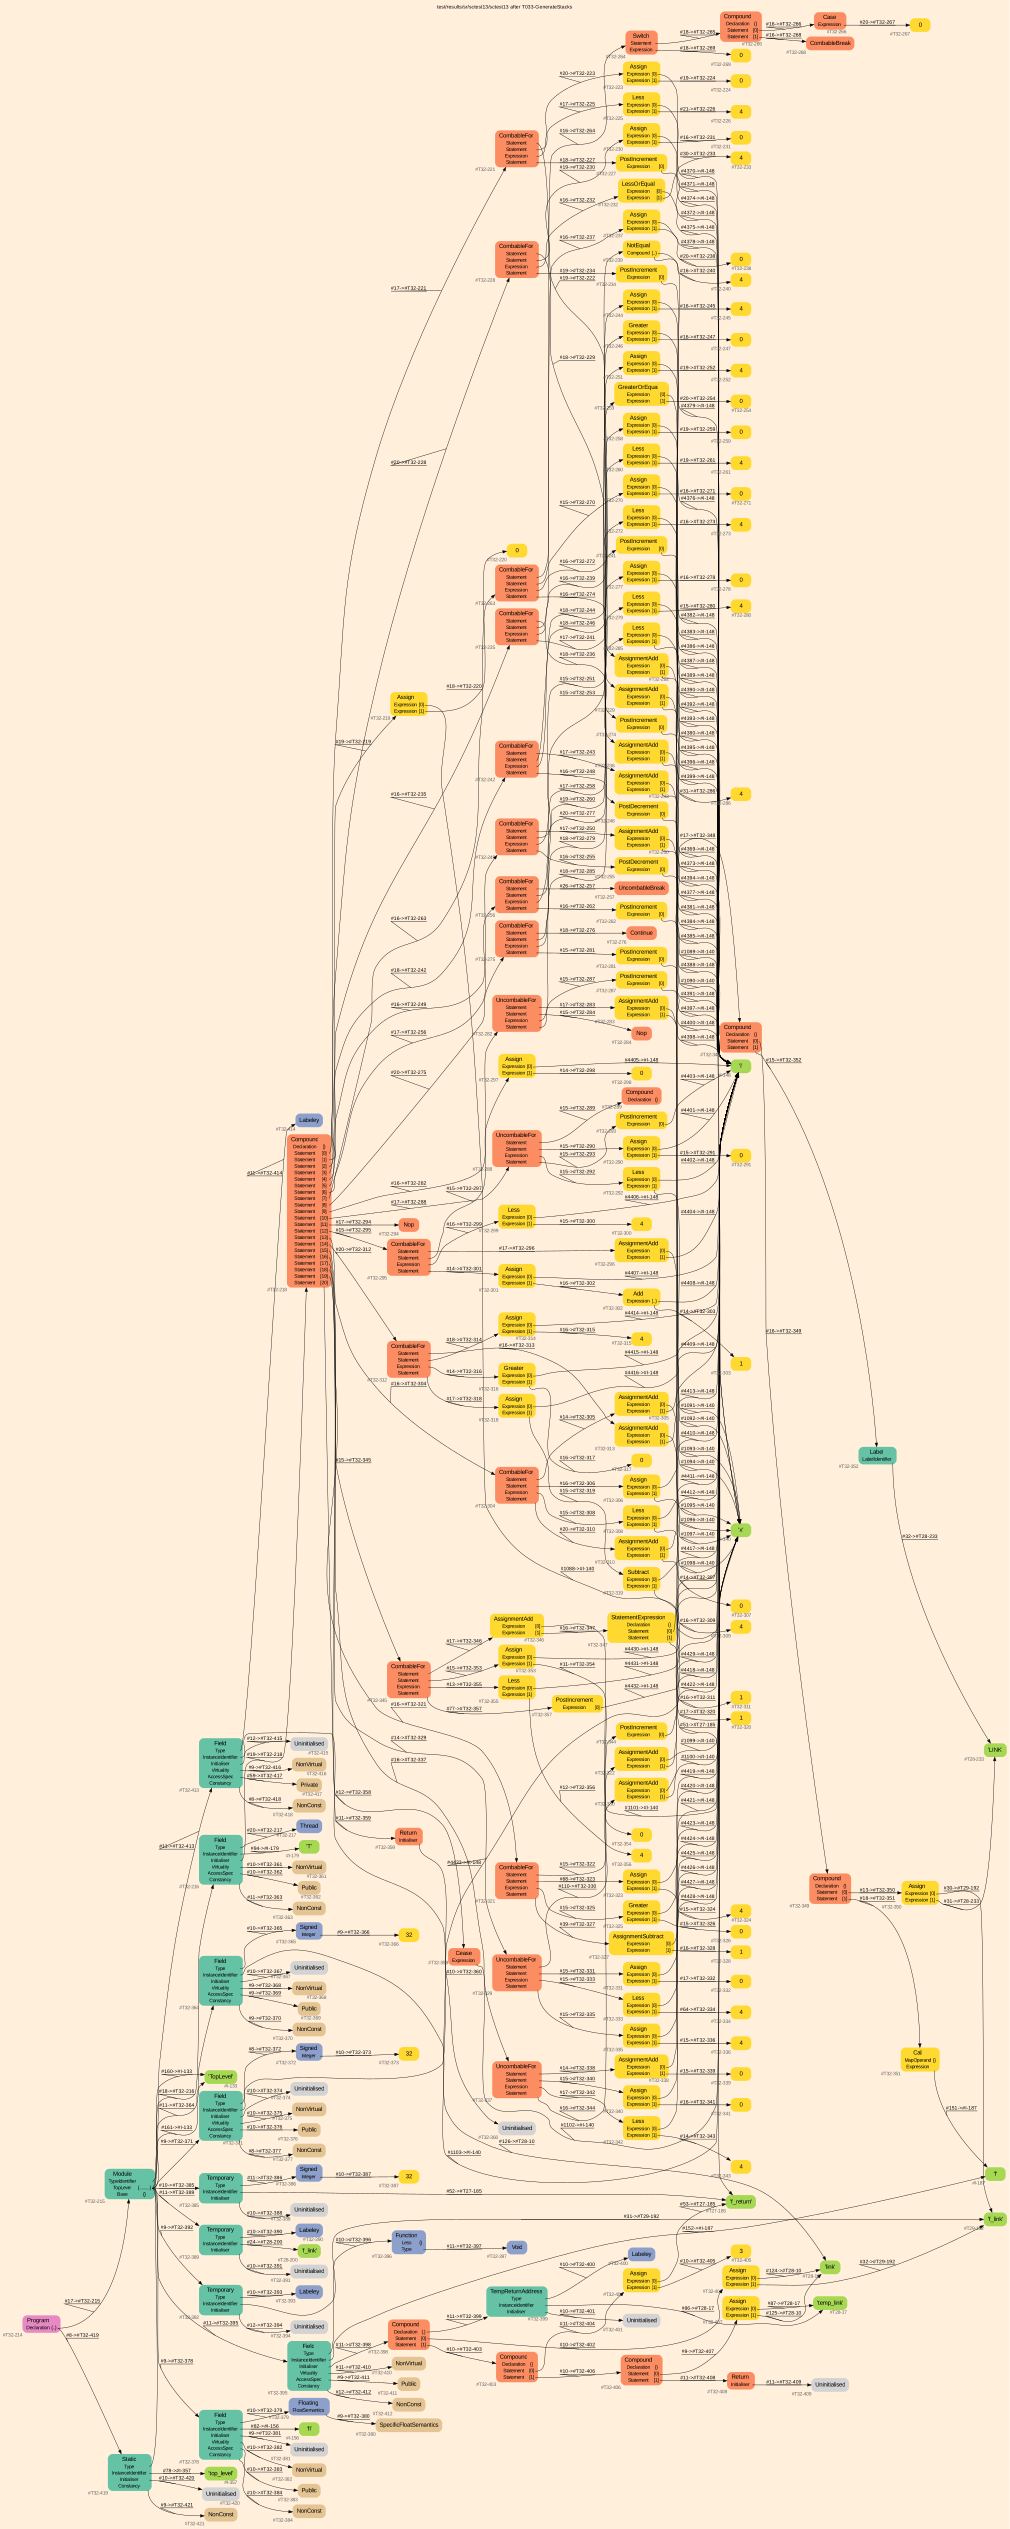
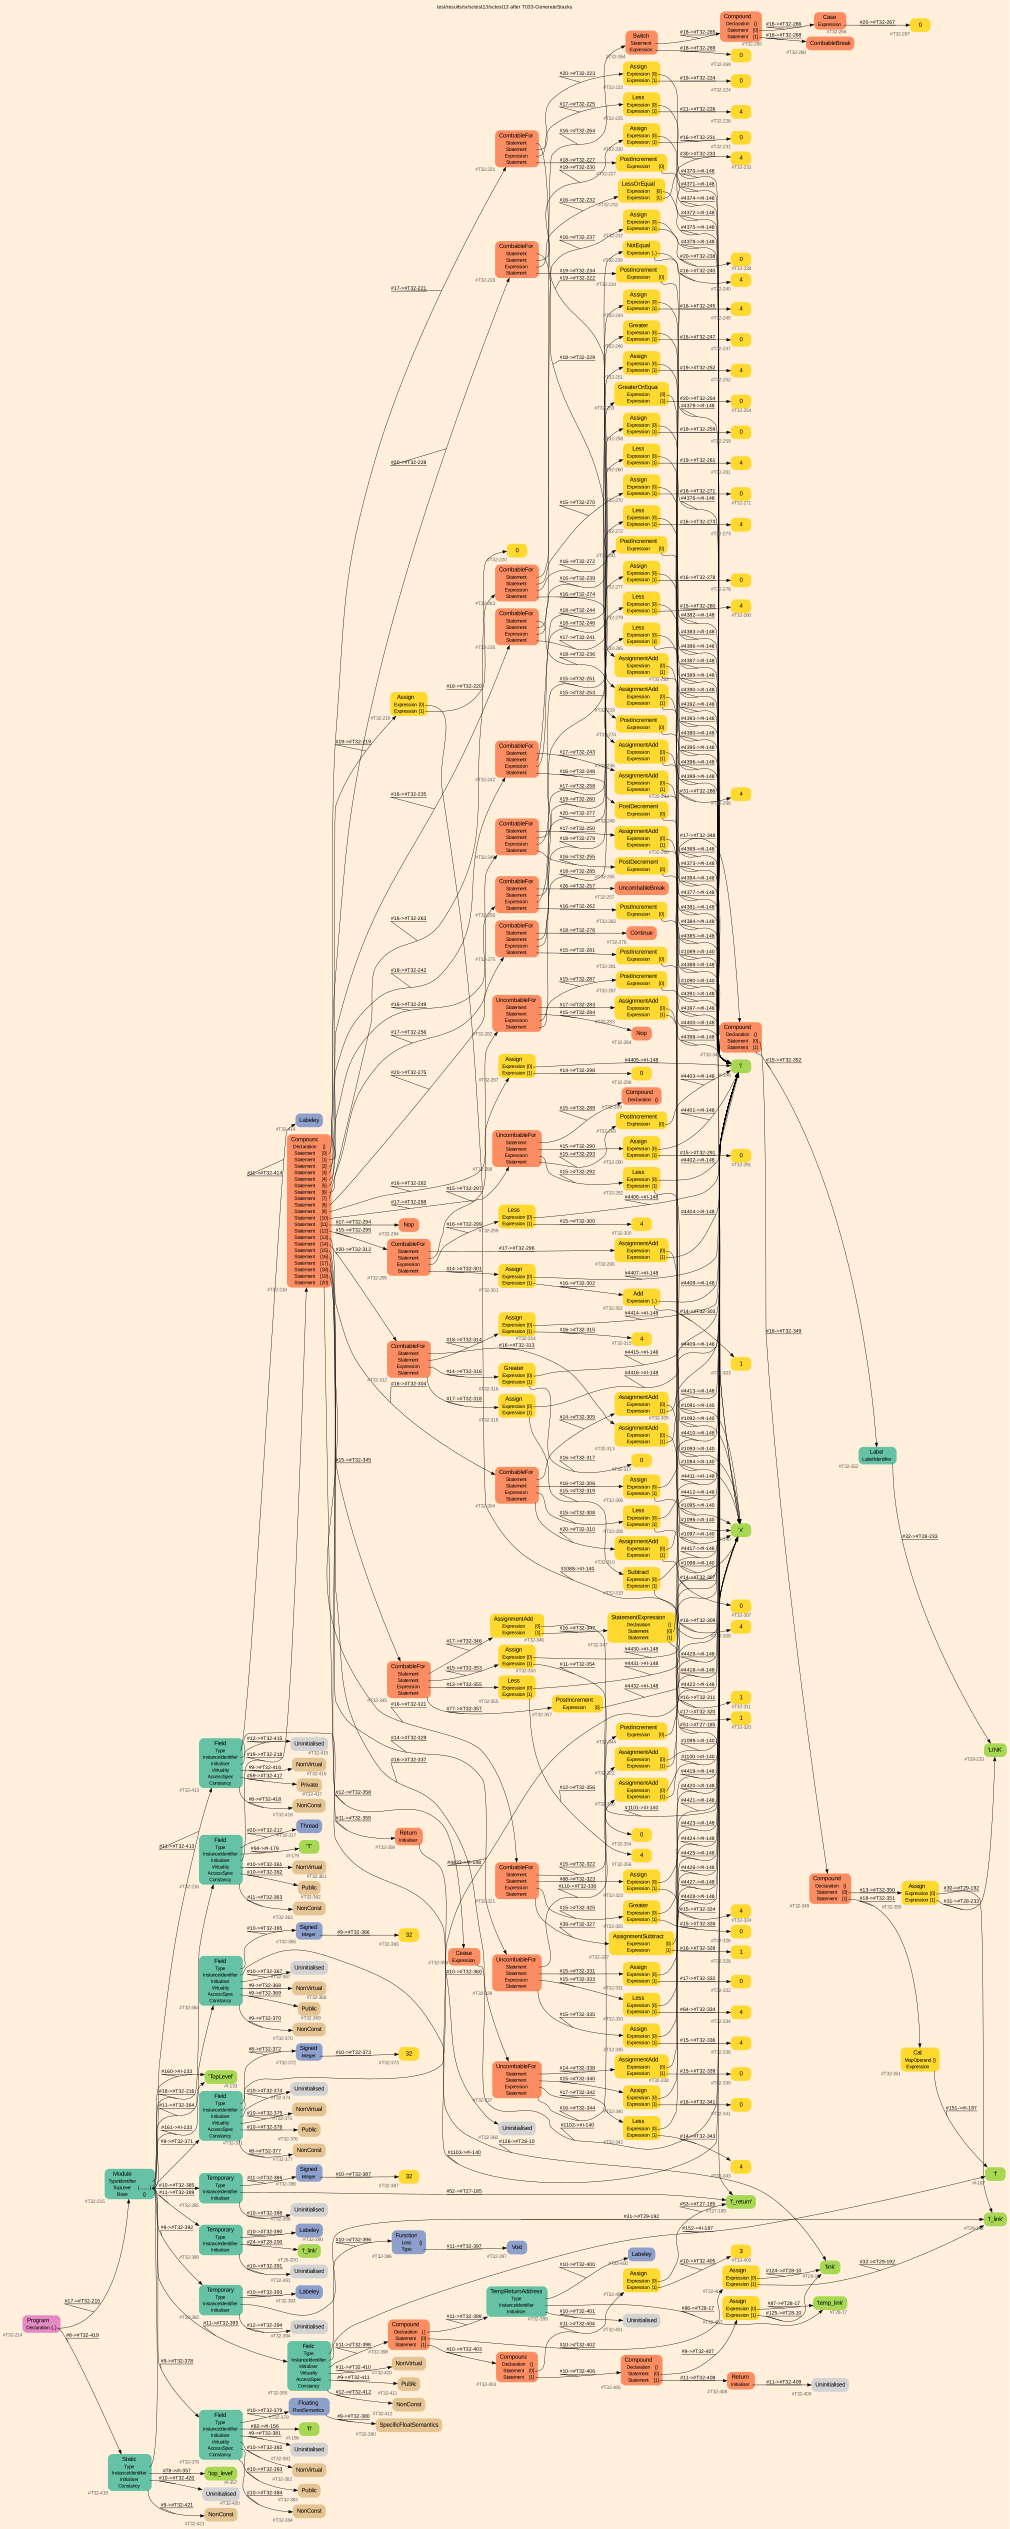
(638, 253) -> (638, 253)
